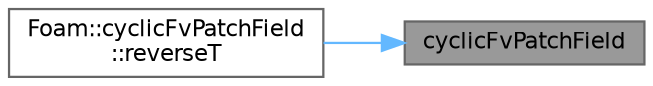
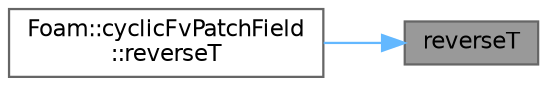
(525, 43) -> (471, 43)
